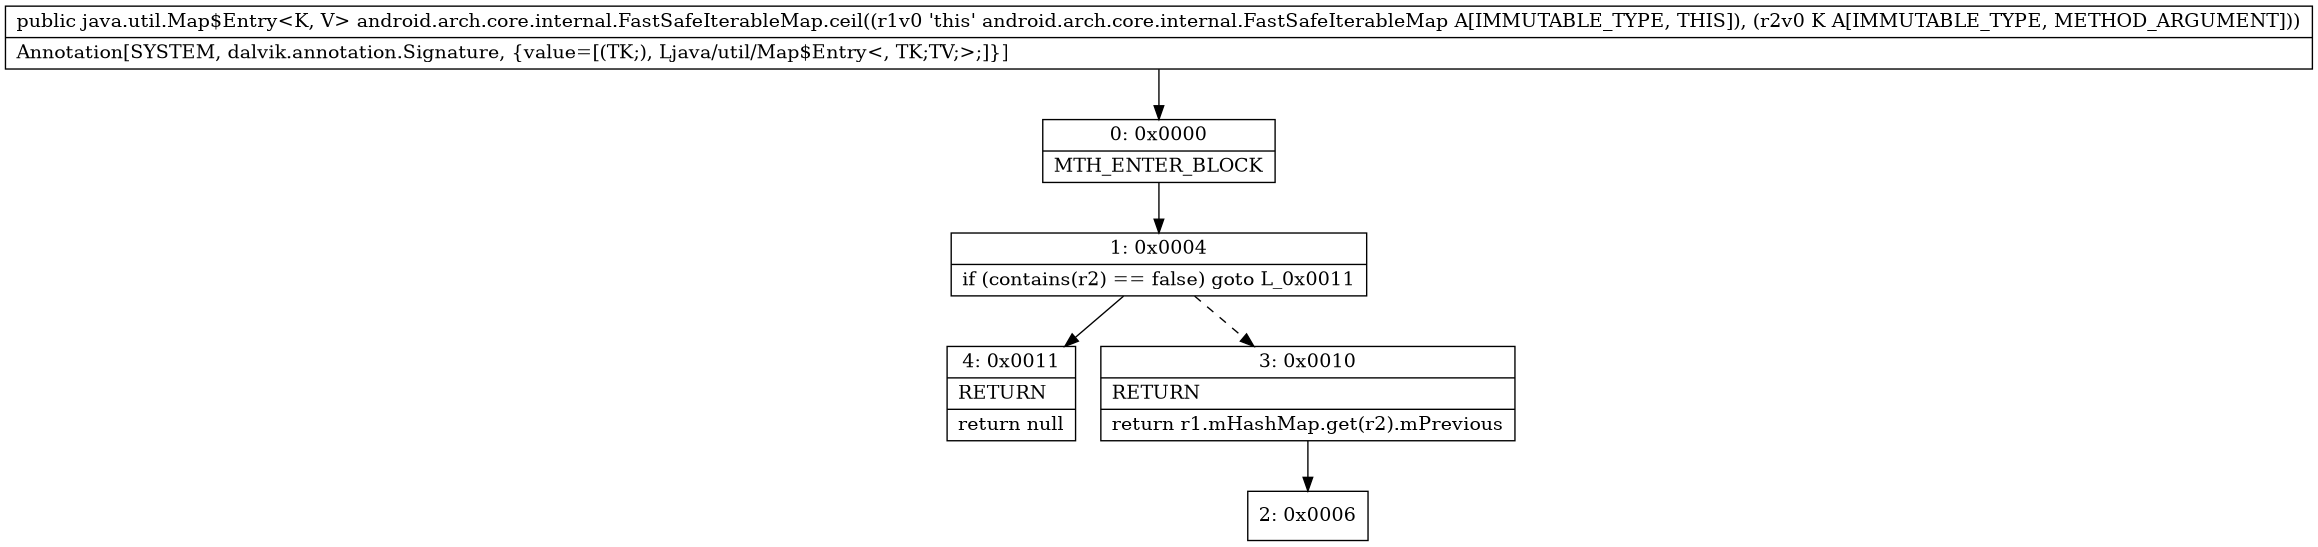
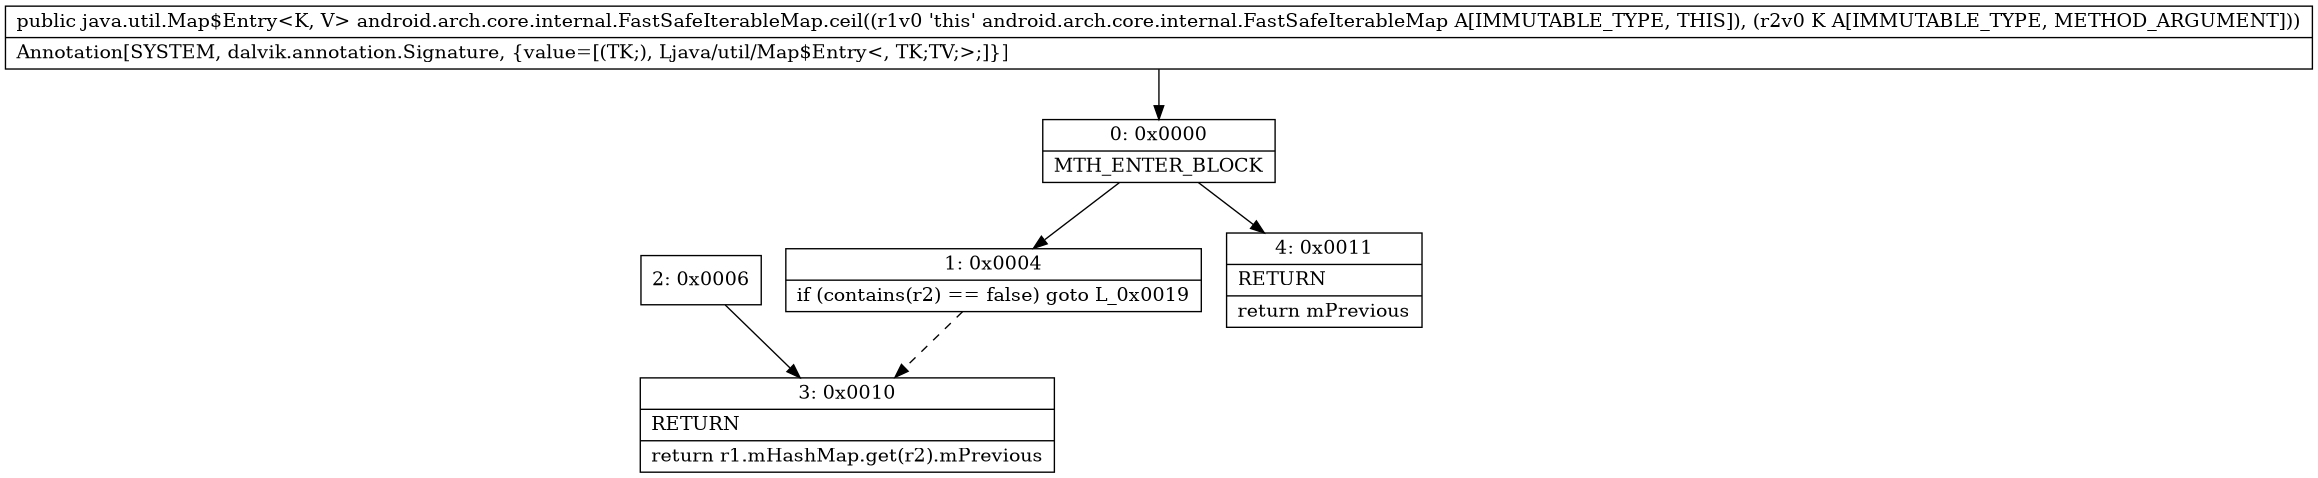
(1159, 279) -> (994, 295)
(1100, 317) -> (1226, 204)
(1011, 424) -> (1324, 311)
(1308, 459) -> (758, 336)
